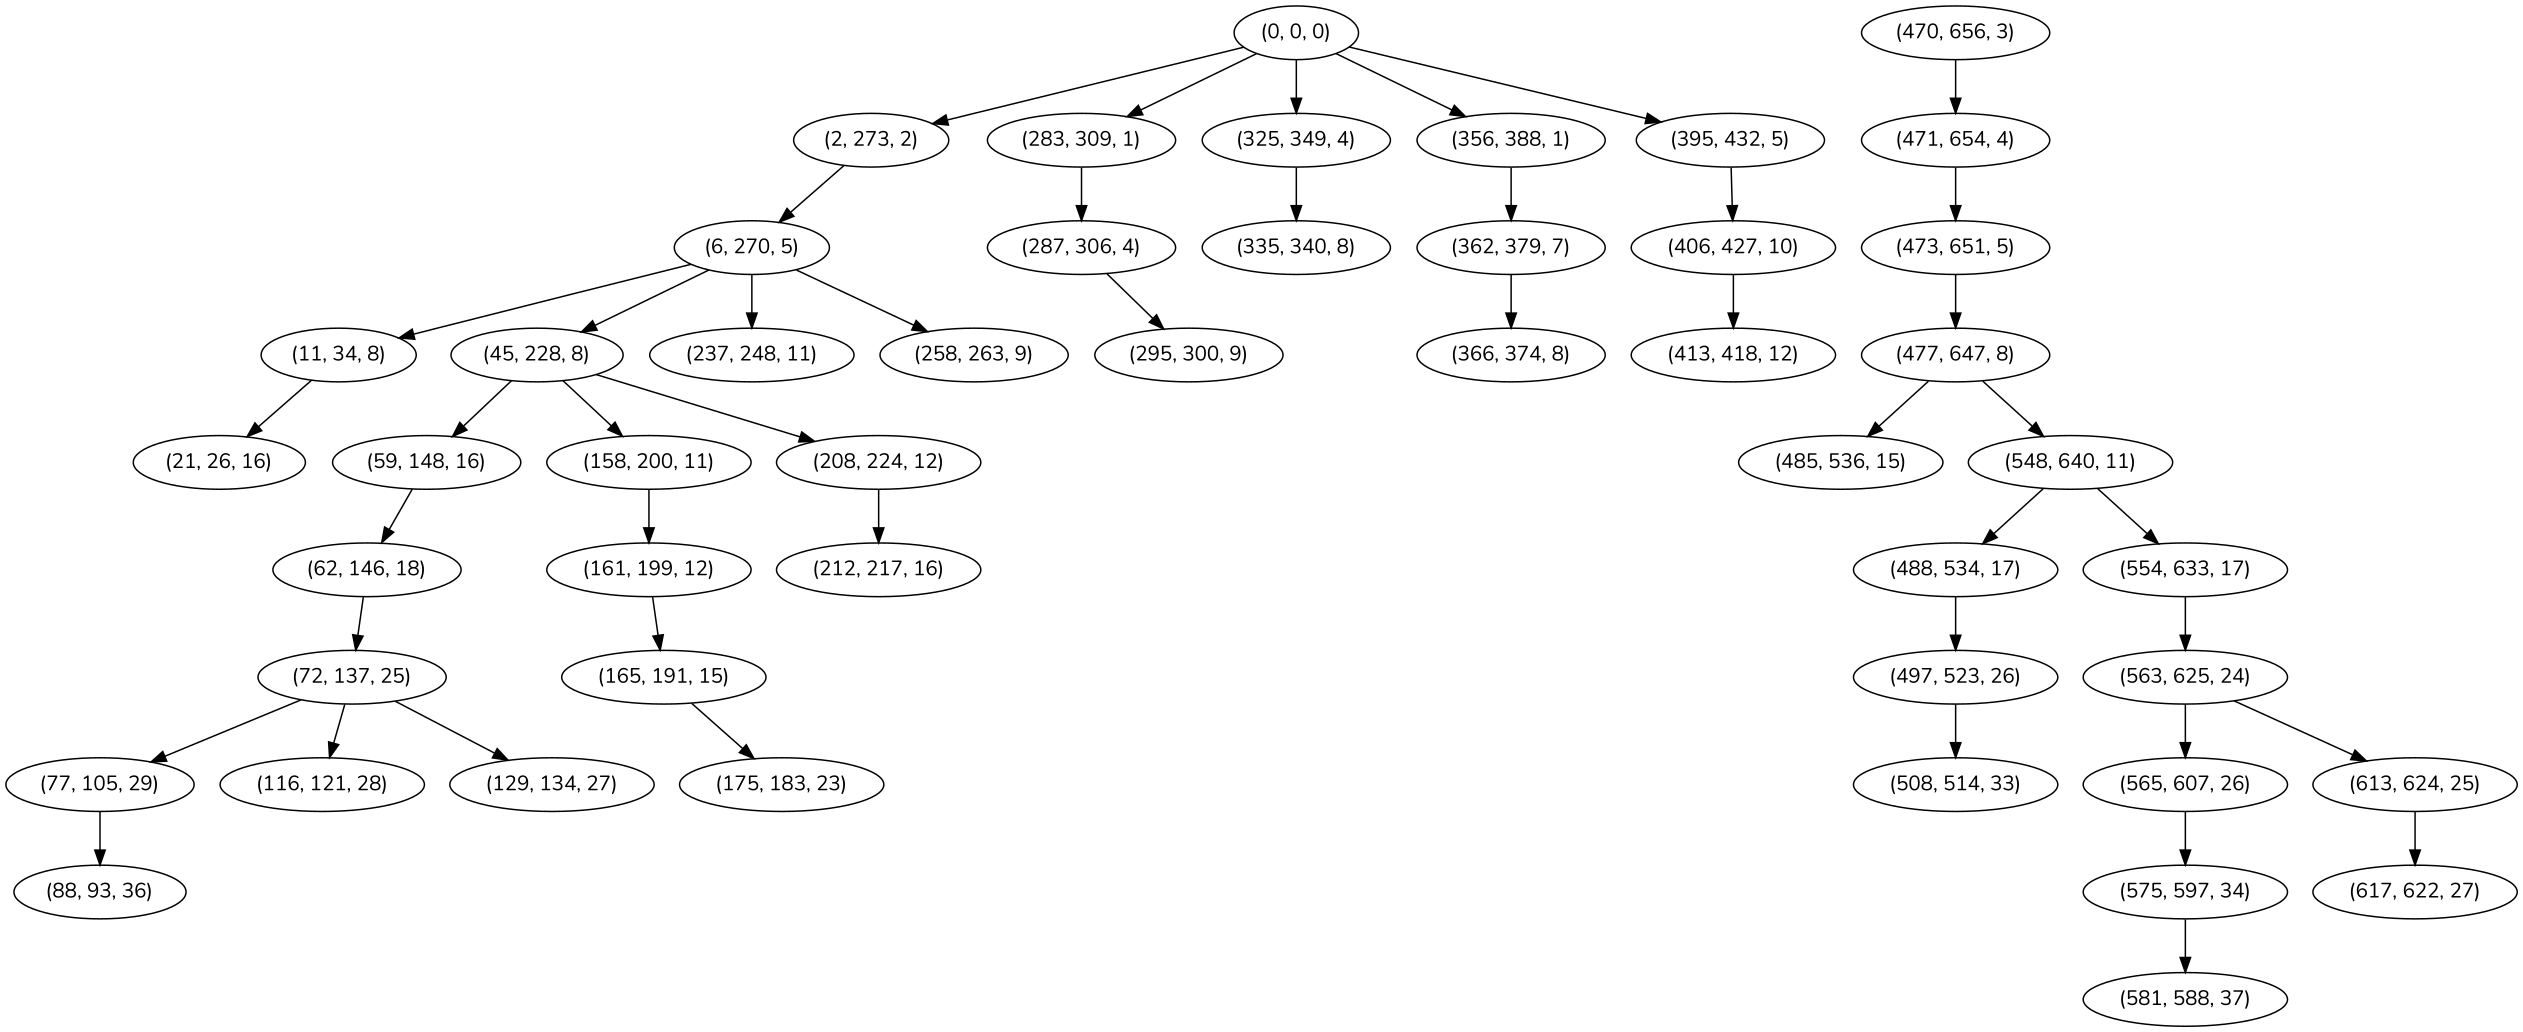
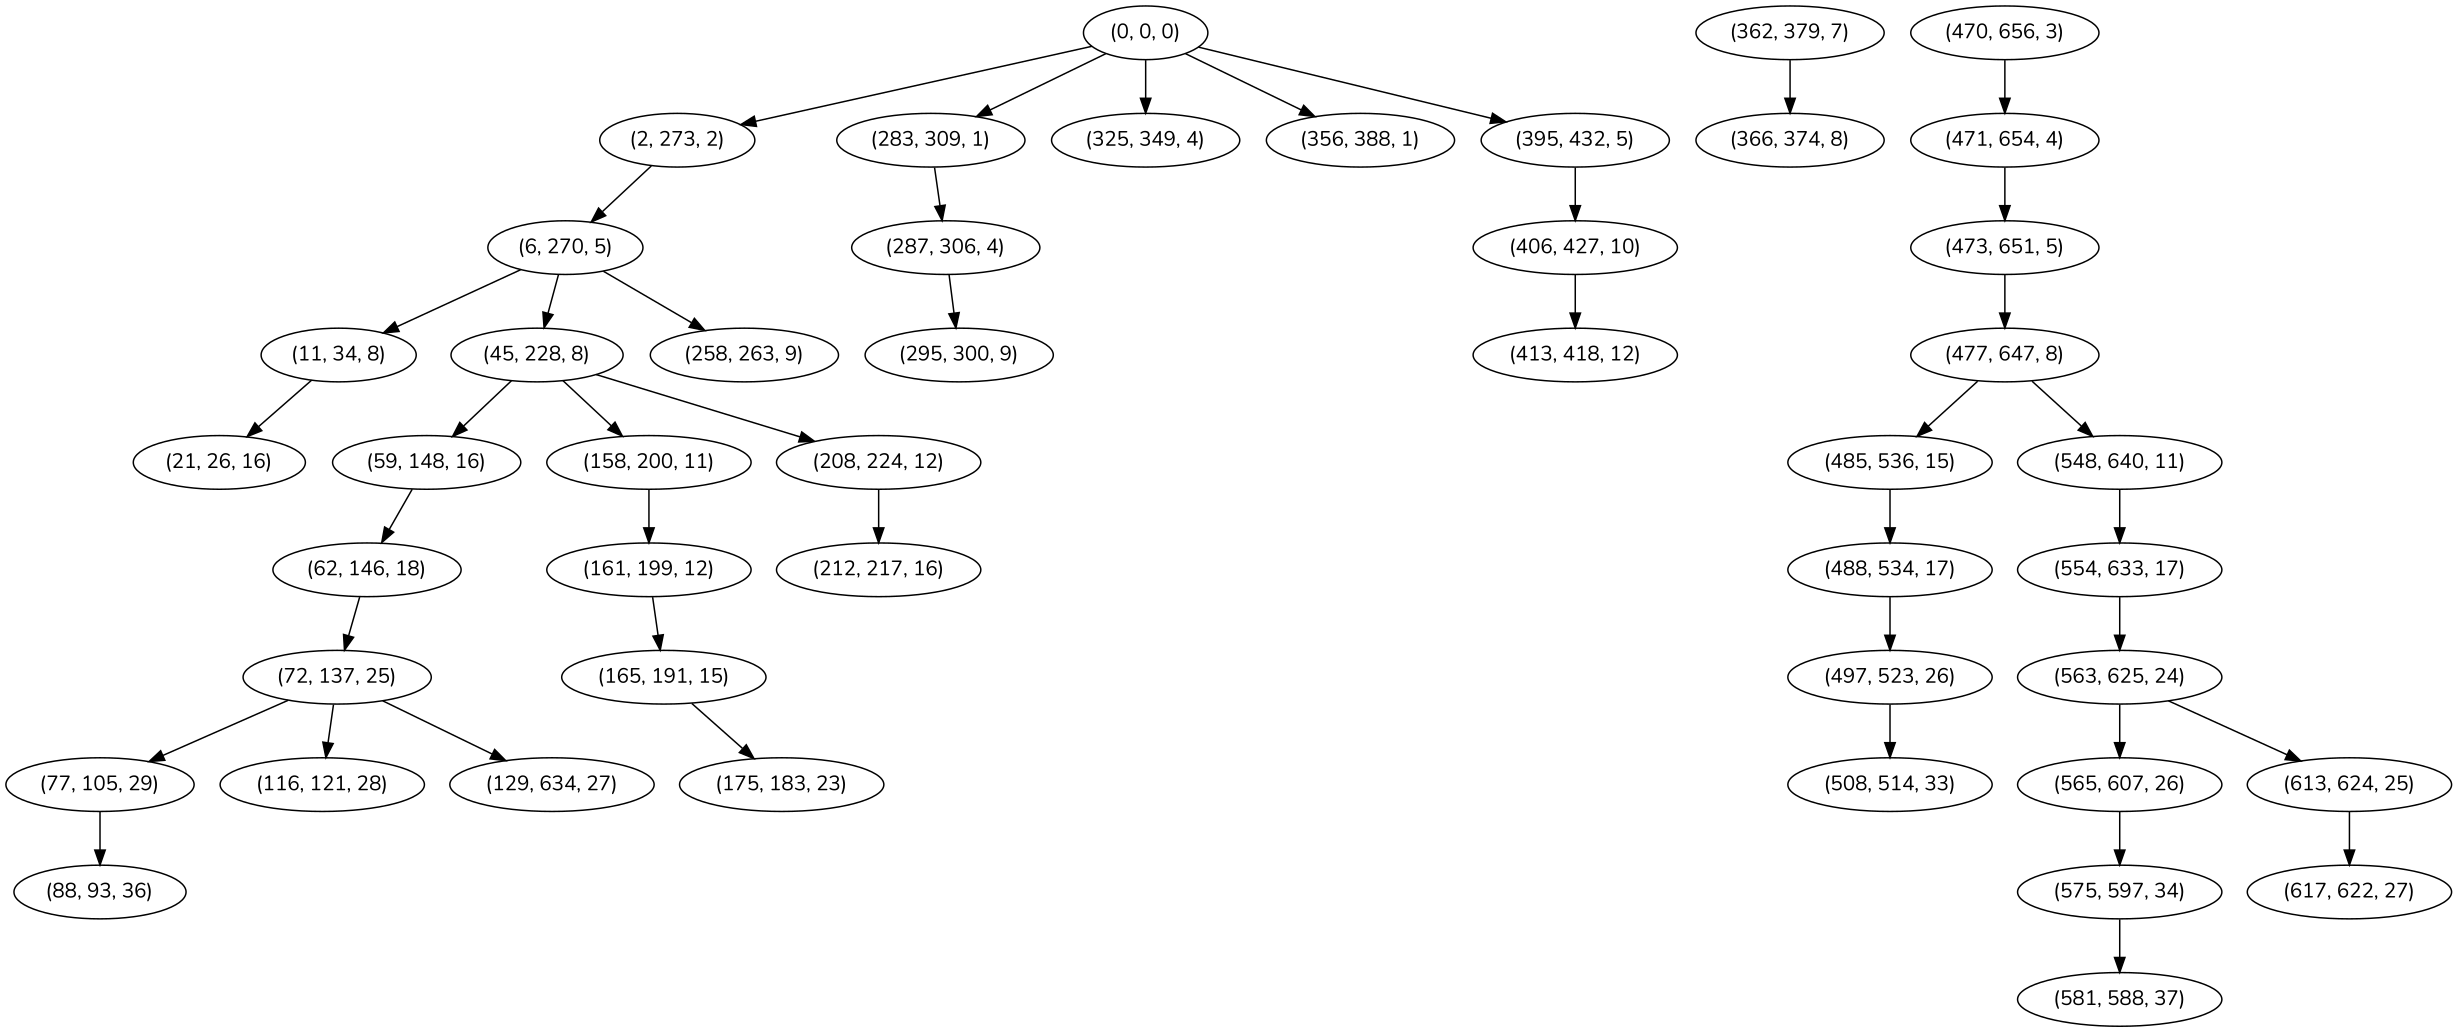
(1511, 187) -> none
(1296, 248) -> none
(752, 355) -> none
(2019, 511) -> (1890, 509)
(552, 785) -> (552, 785)
